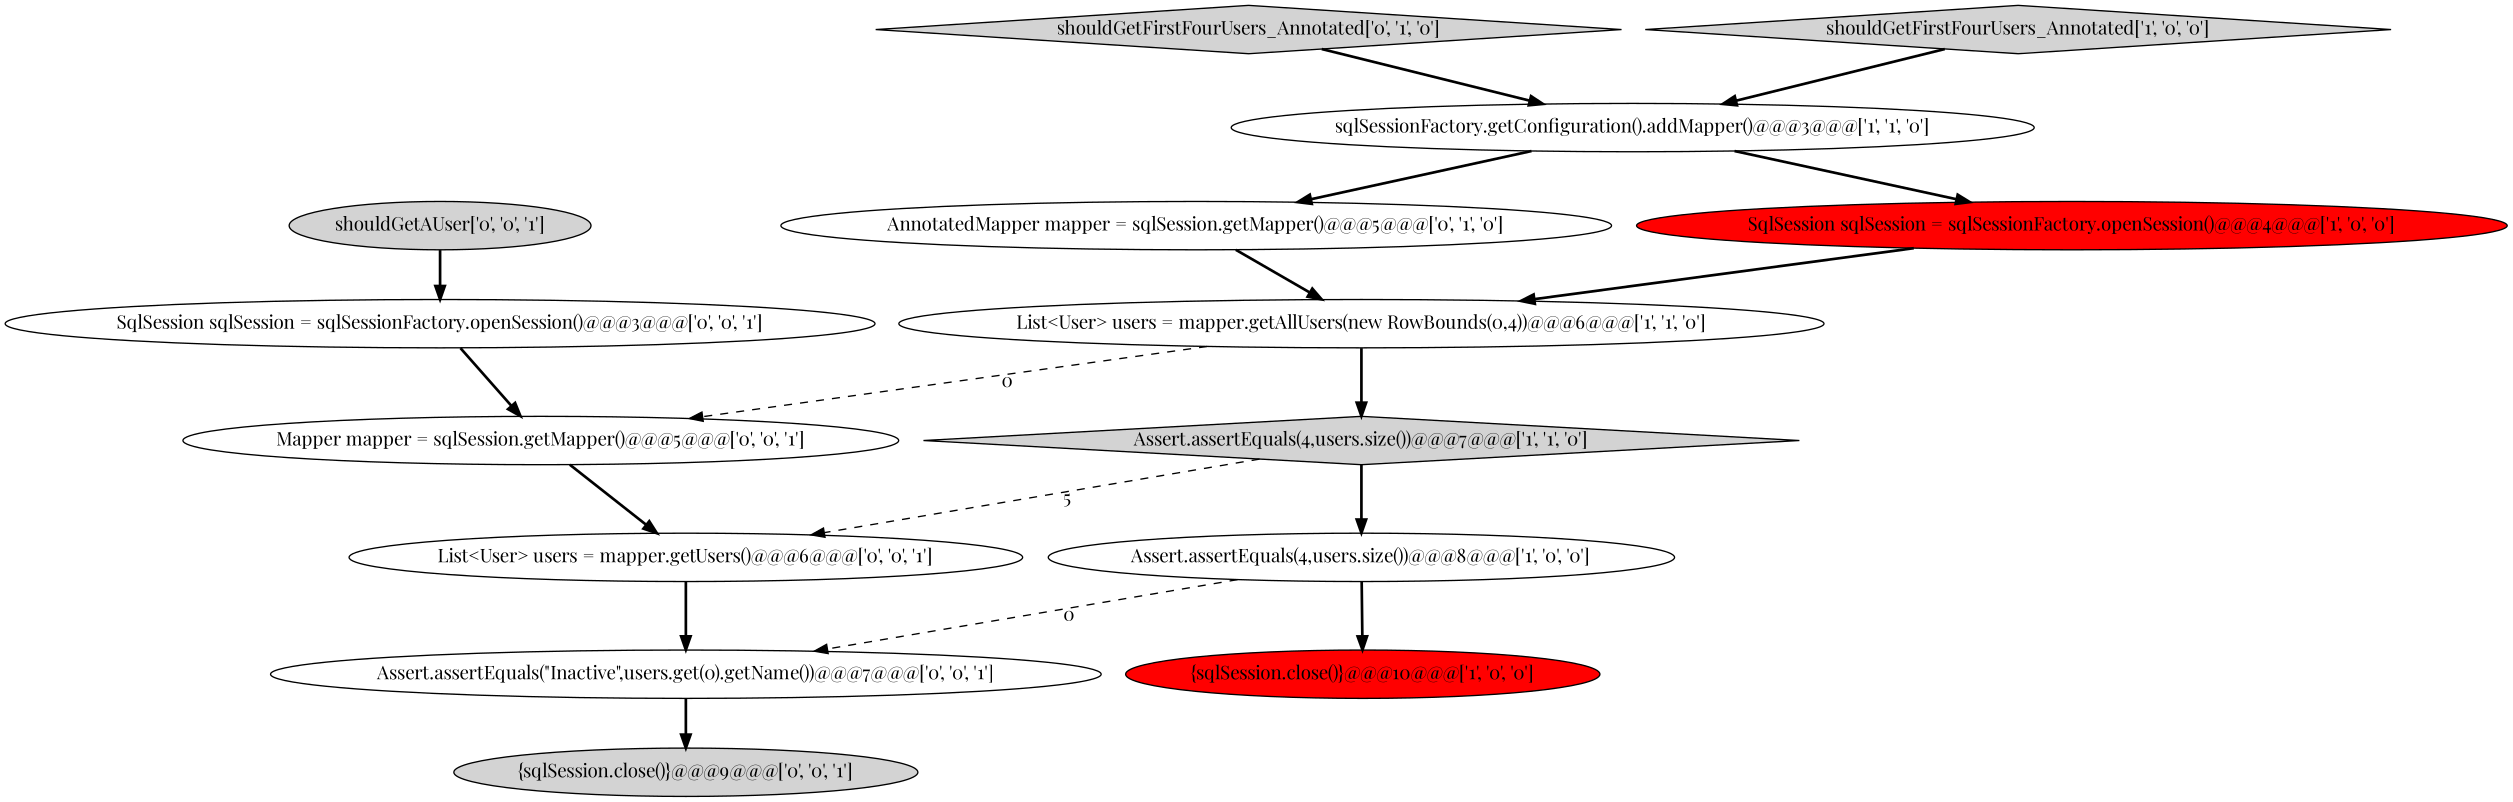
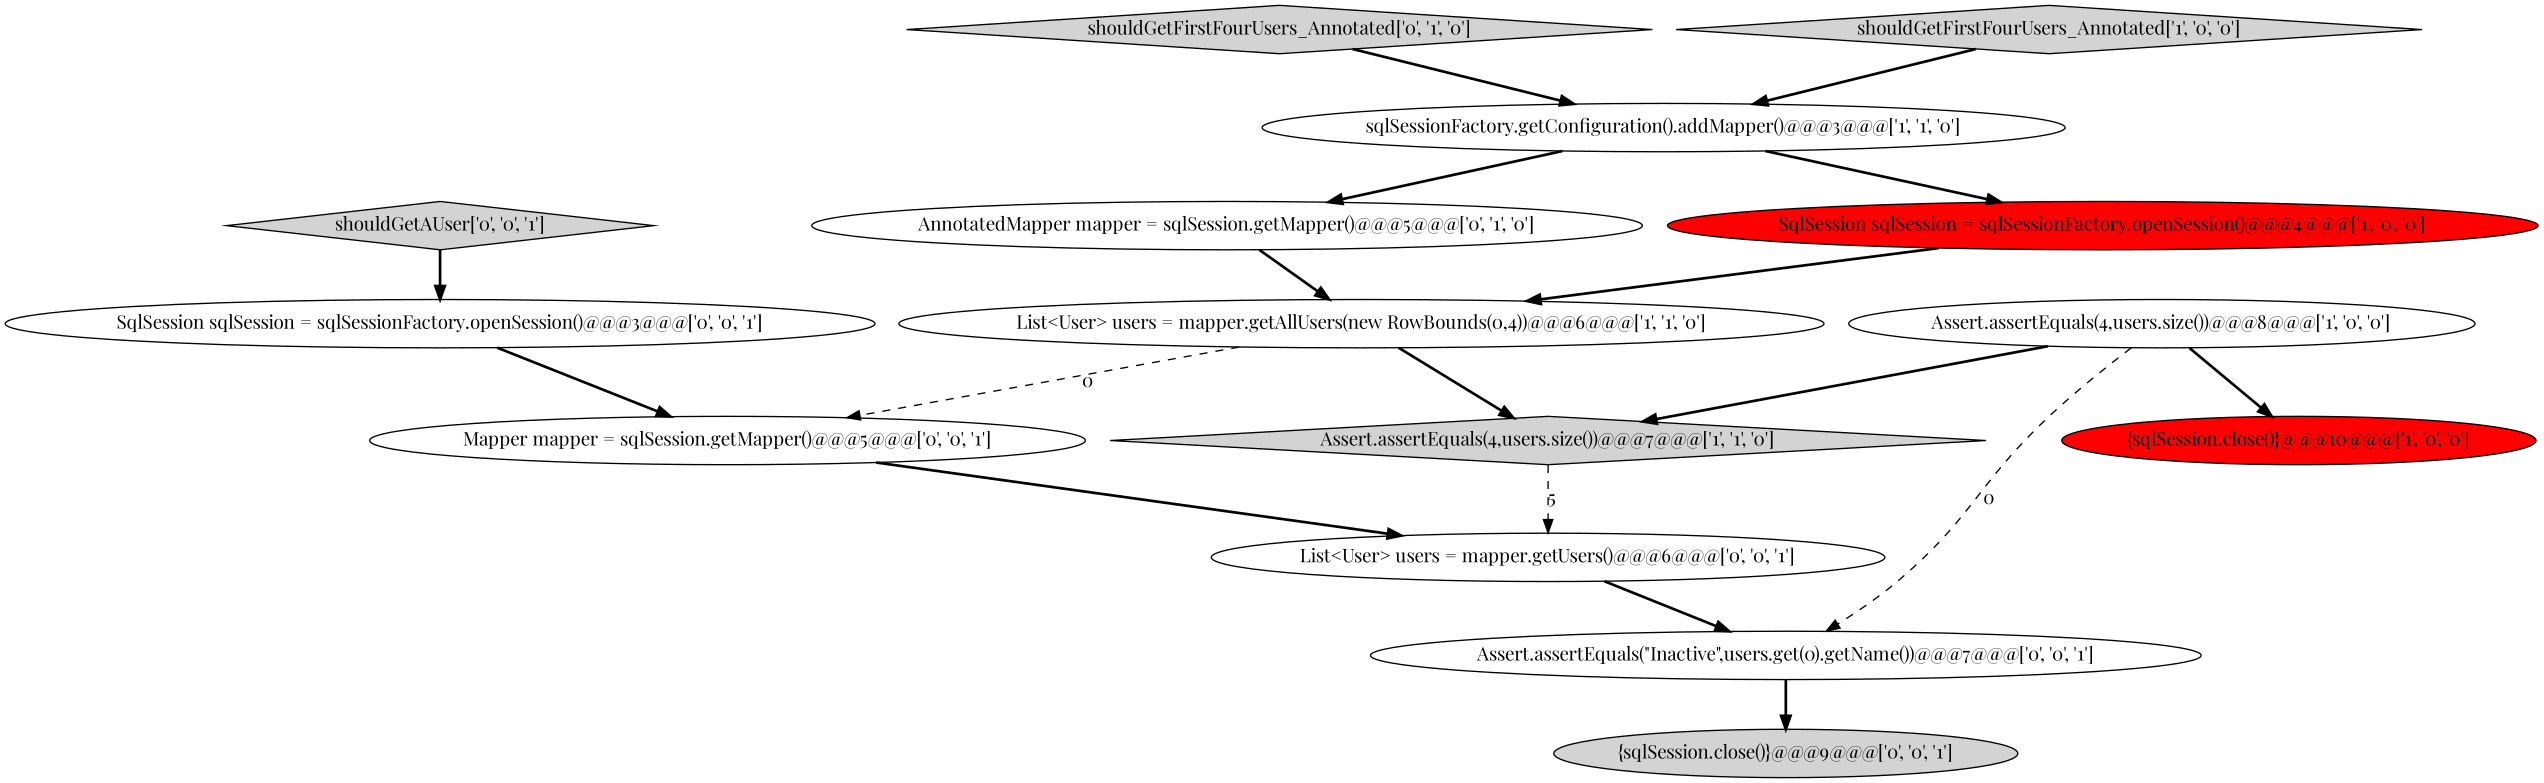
(440, 226) -> (440, 226)
(1361, 492) -> (1852, 383)
